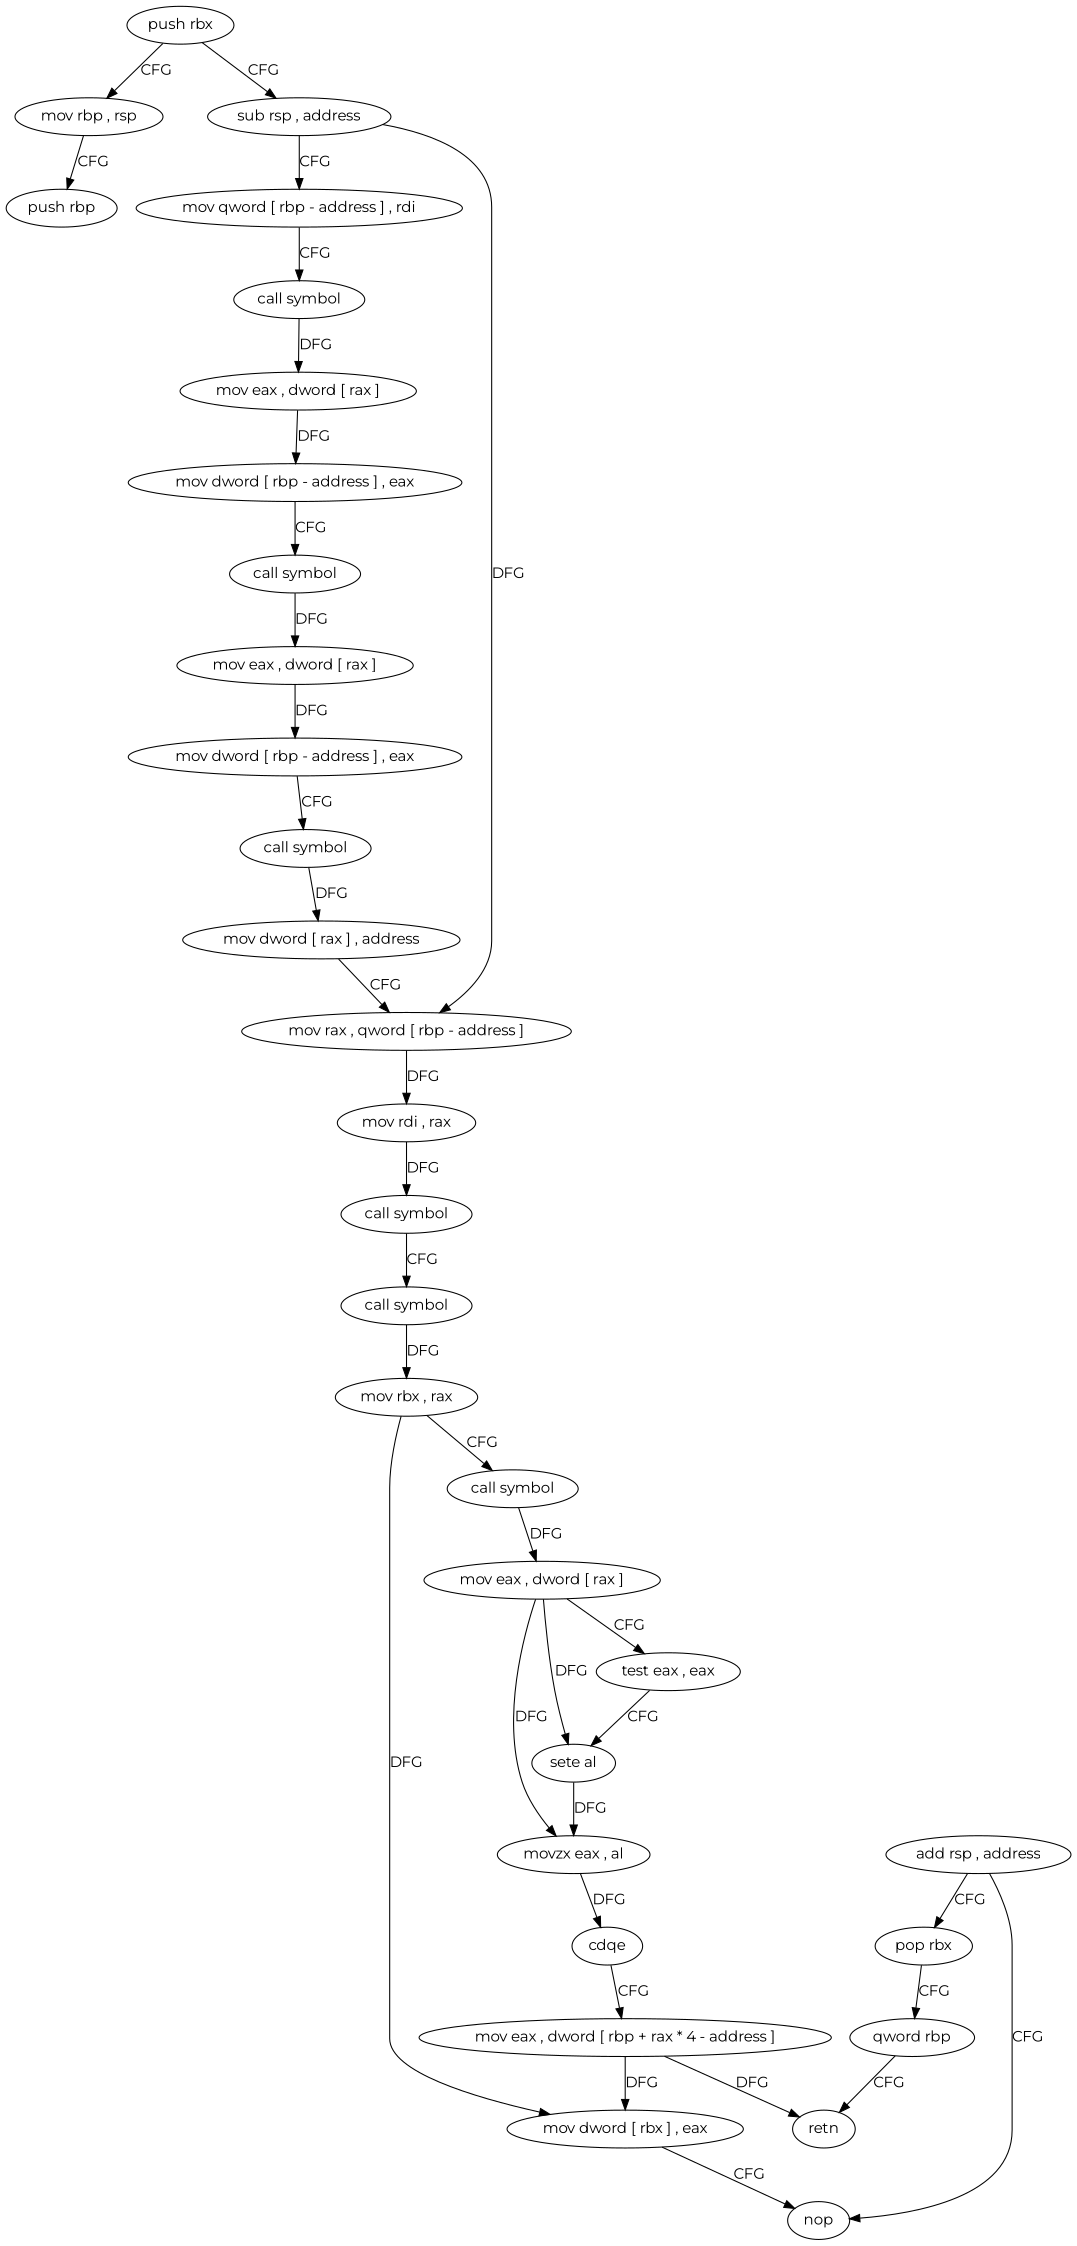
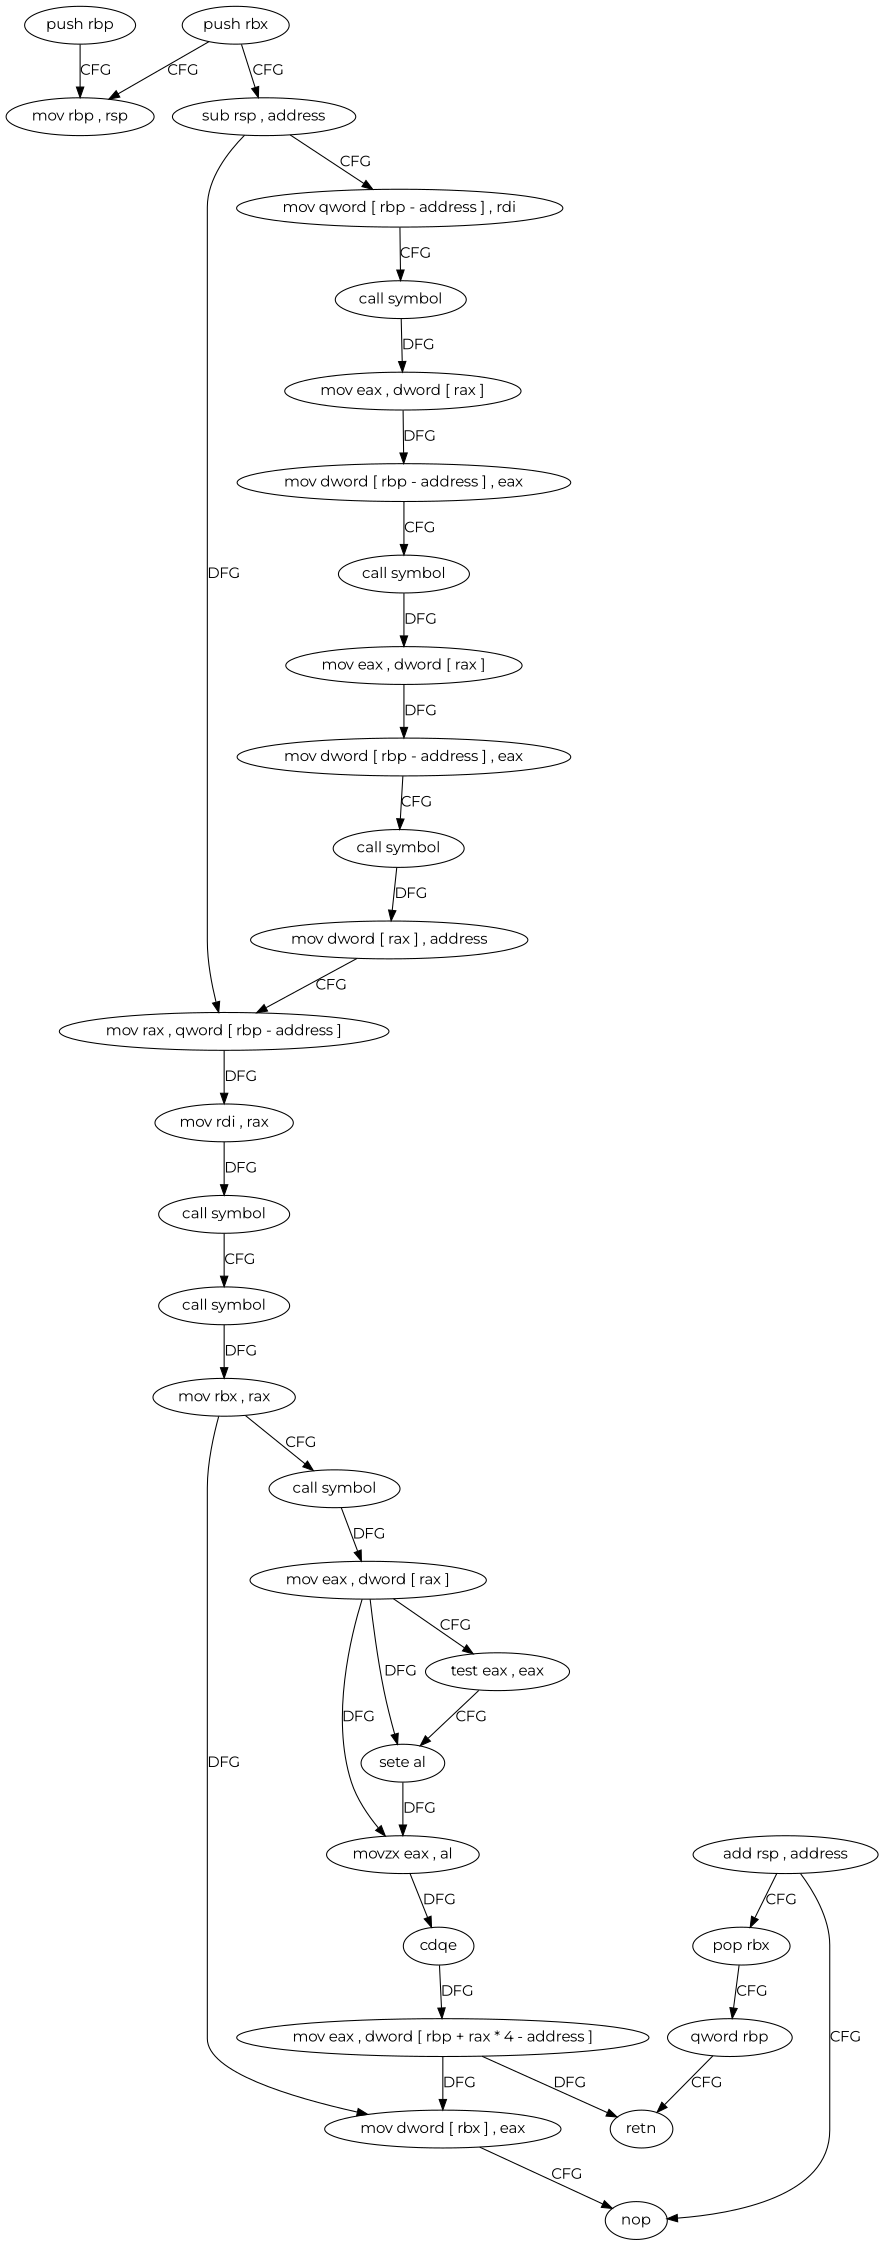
(77, 157) -> (80, 66)
(634, 1992) -> (457, 1992)
